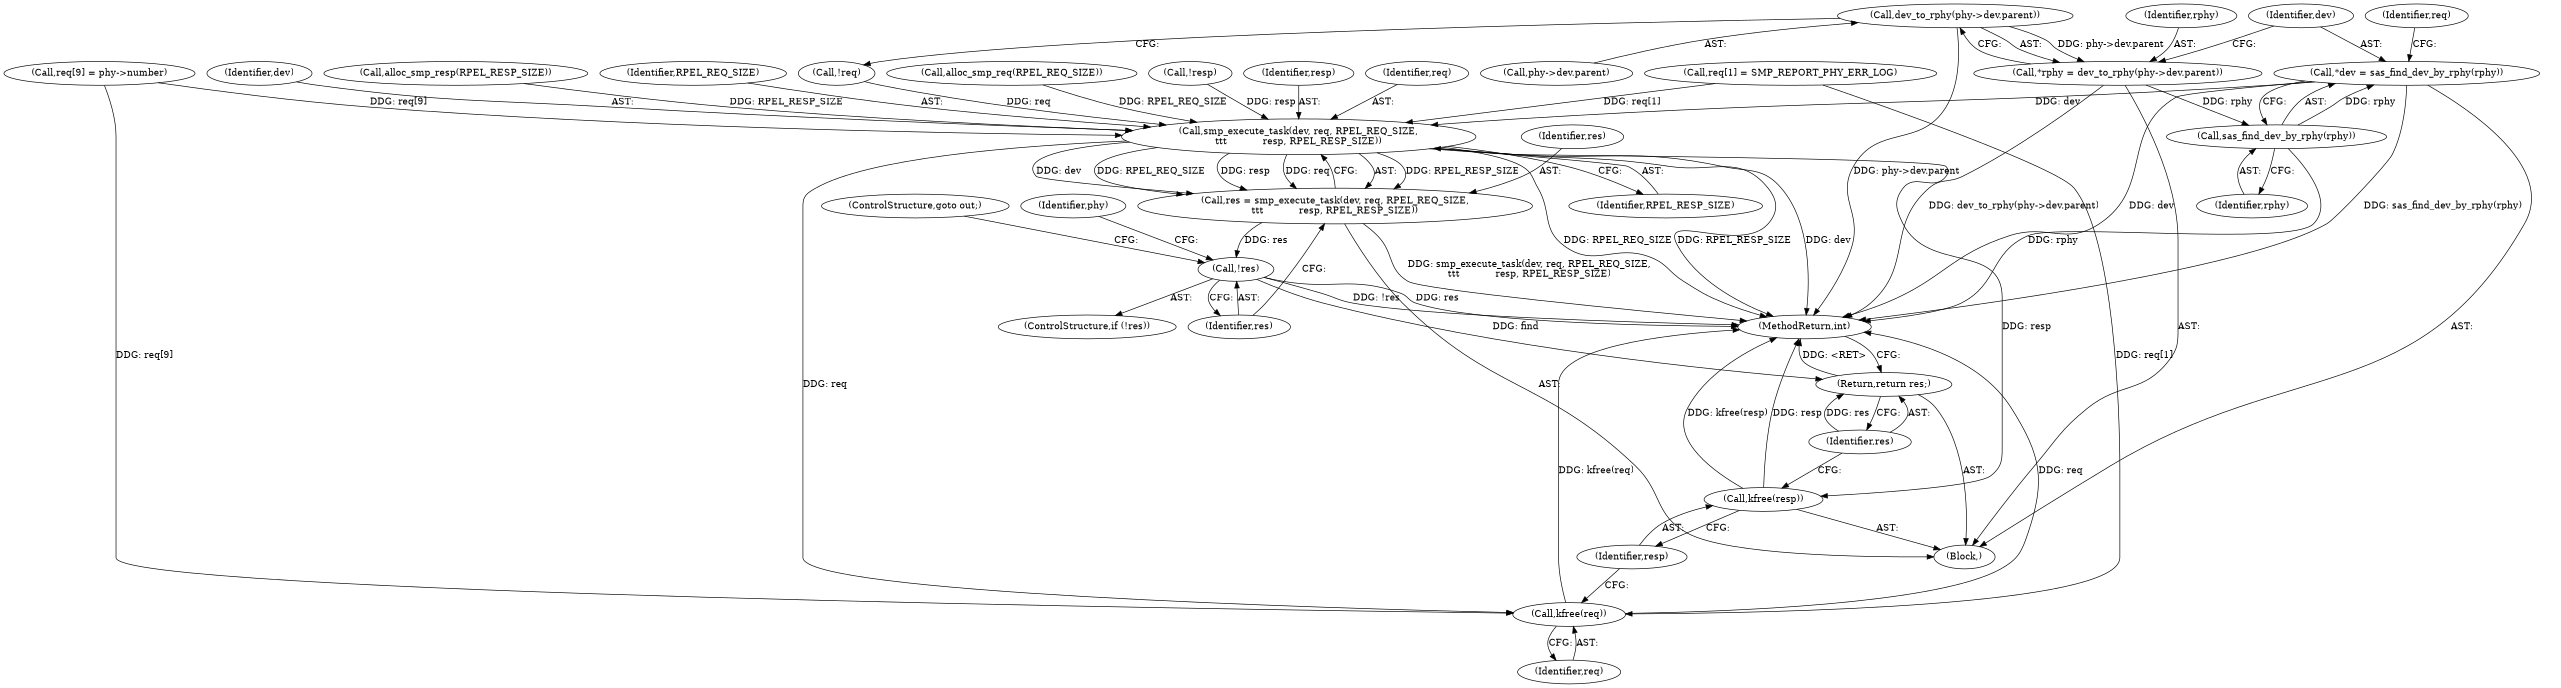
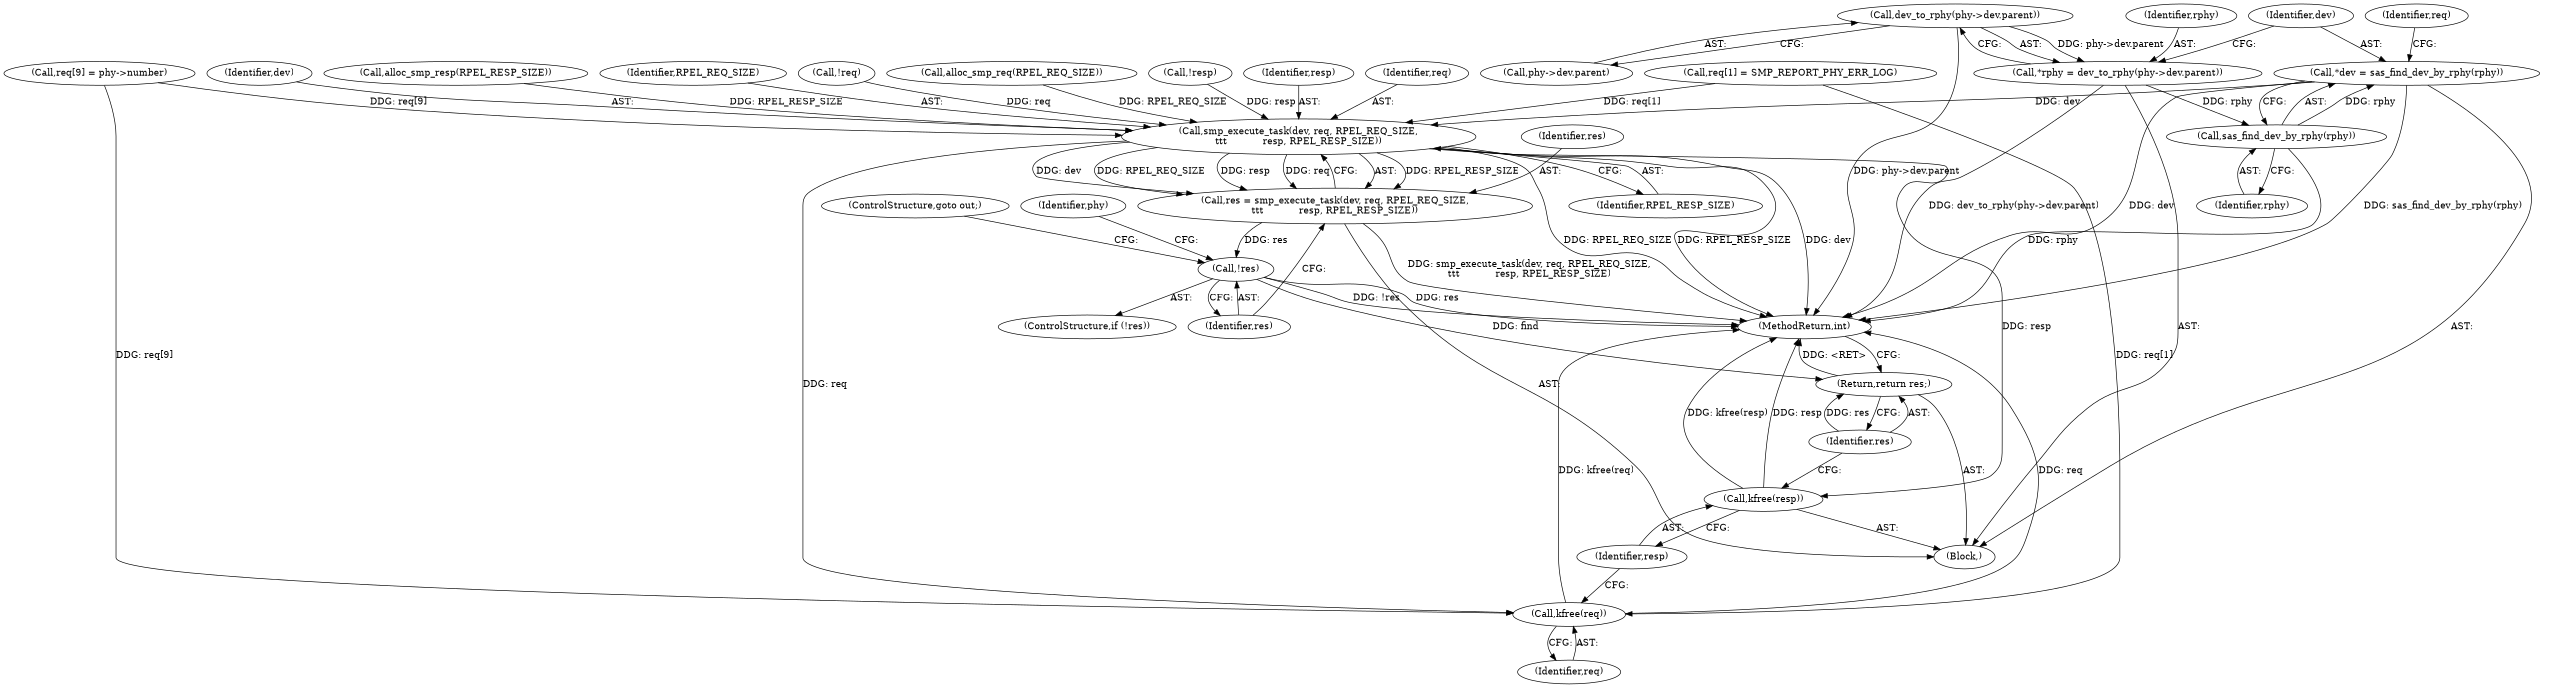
(1354, 31) -> (1754, 45)
